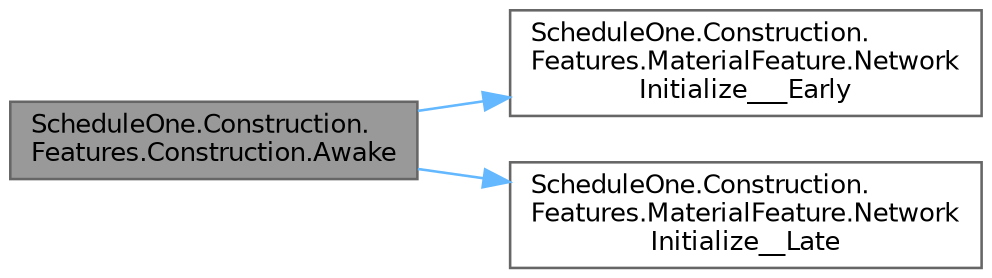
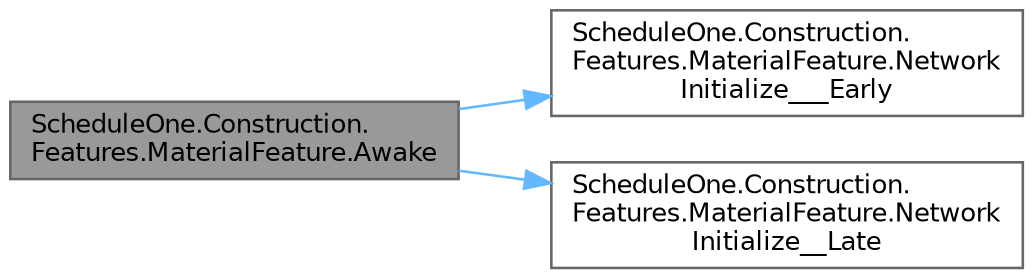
(214, 140) -> (234, 140)
